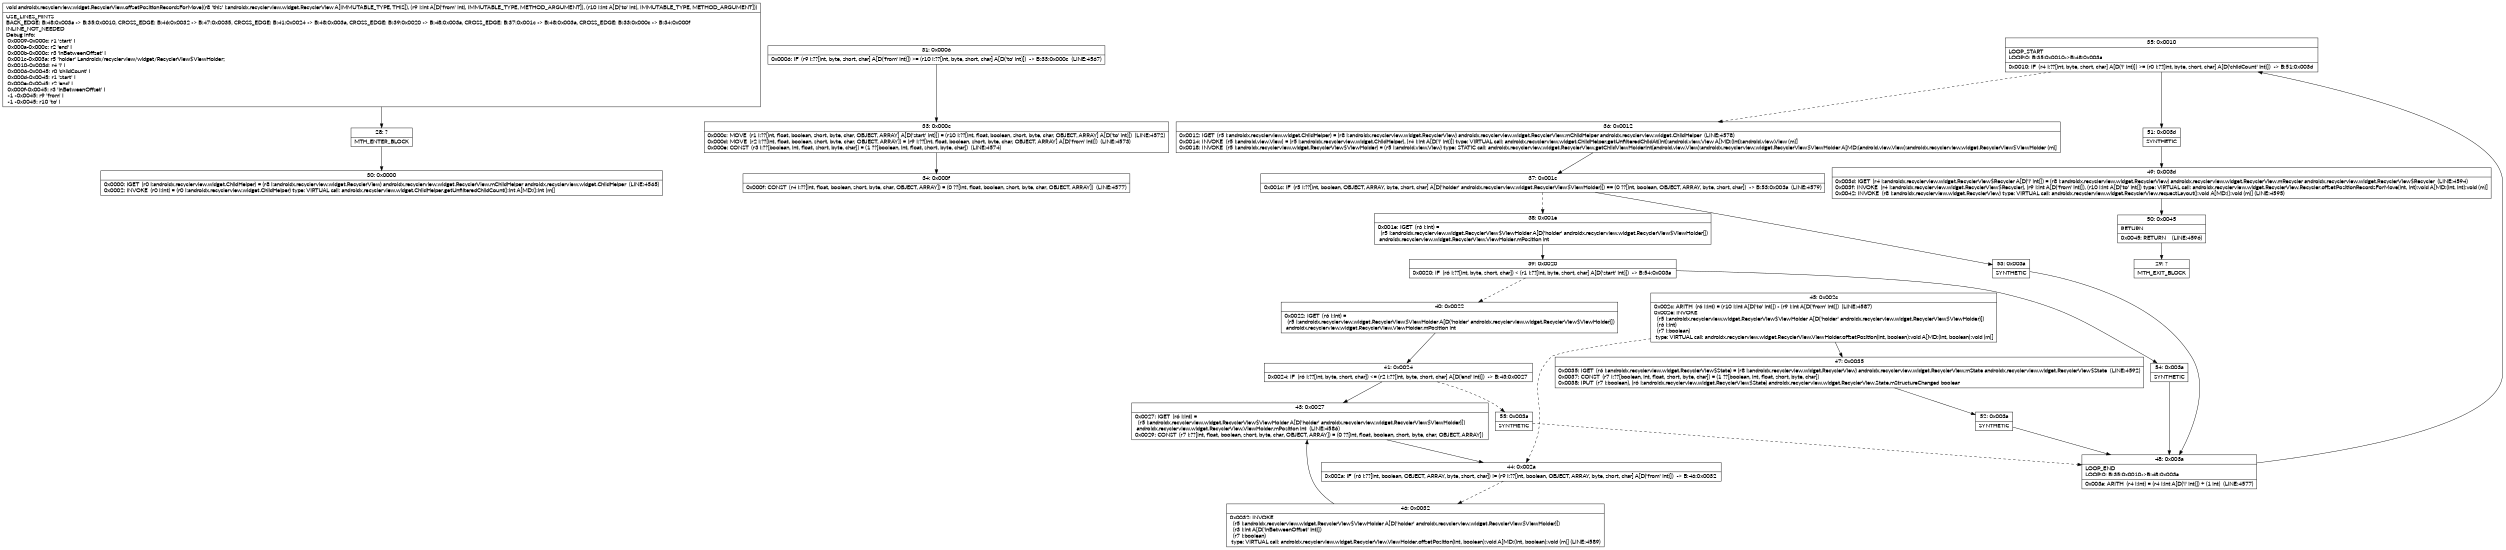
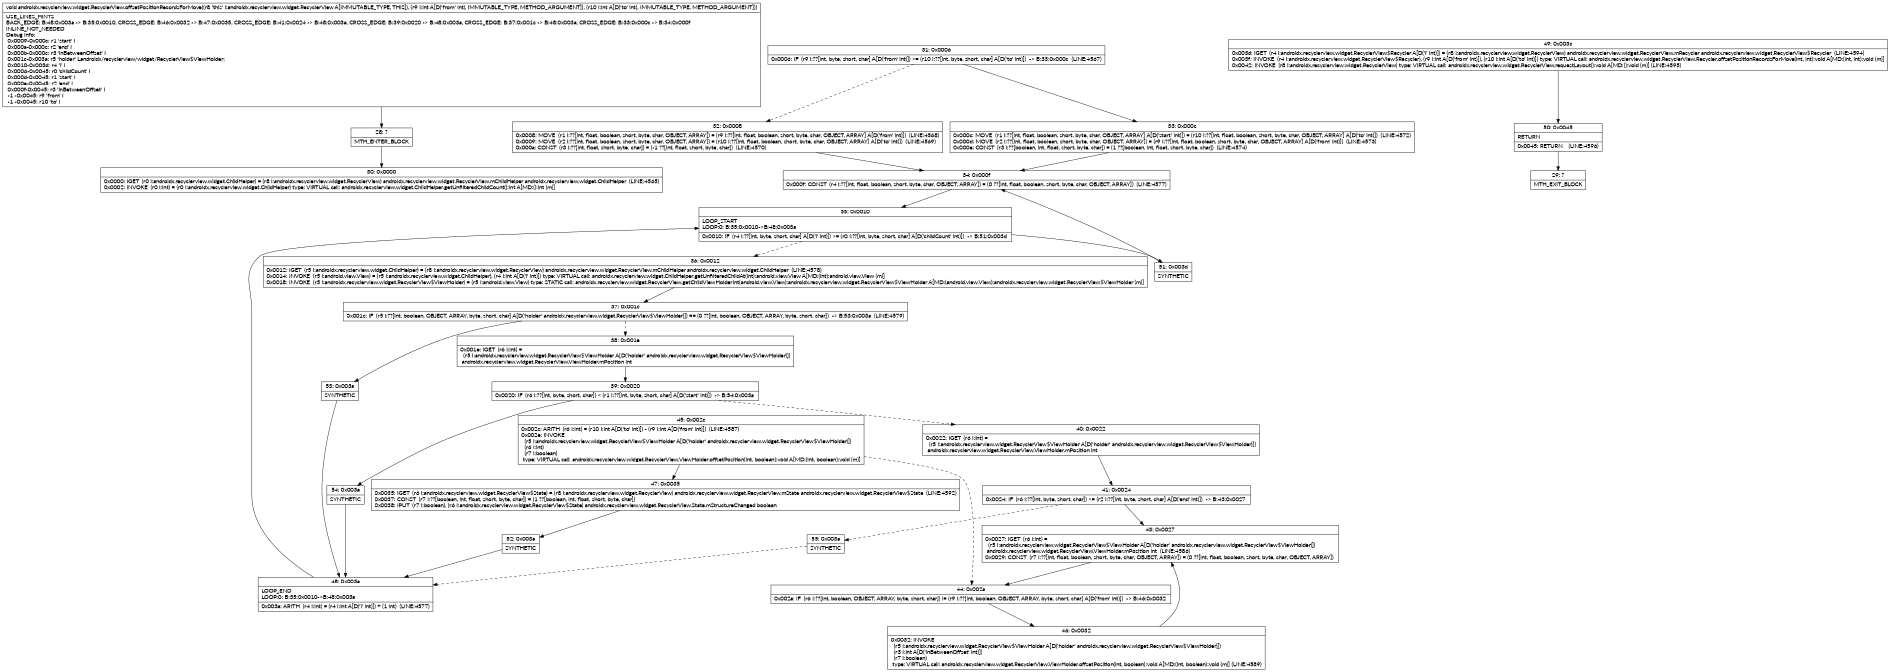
none -> (728, 137)
(2162, 155) -> (1084, 224)
none -> (929, 198)
(1482, 492) -> (1010, 614)
